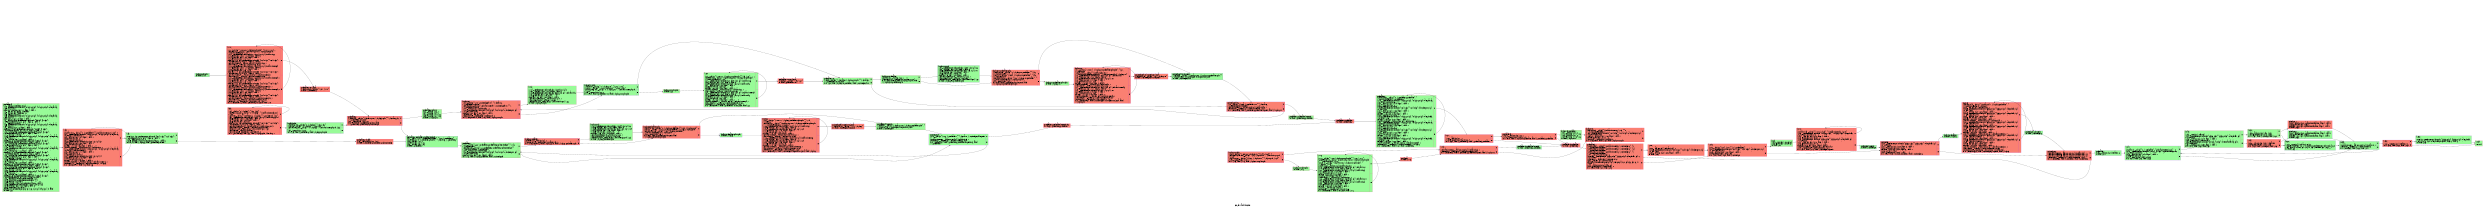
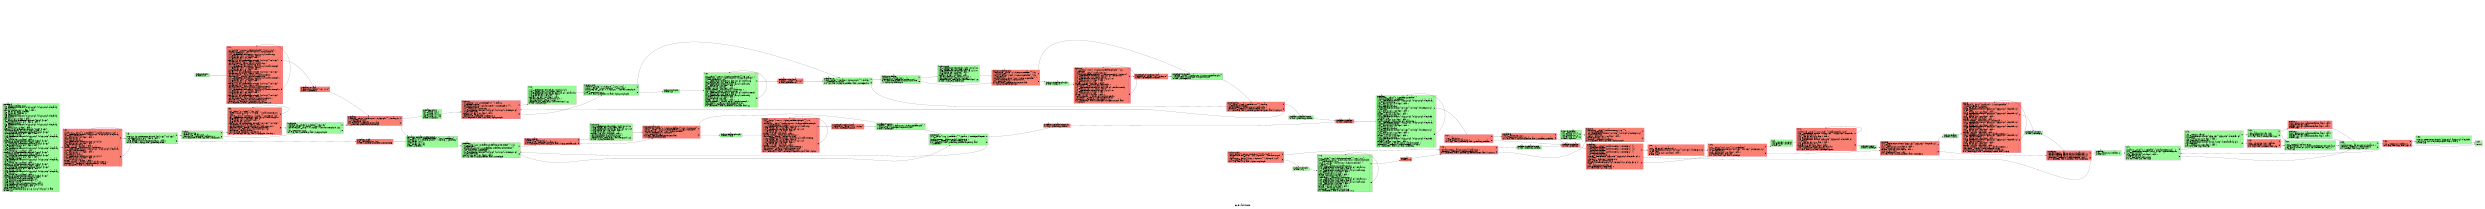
none -> (202, 135)
